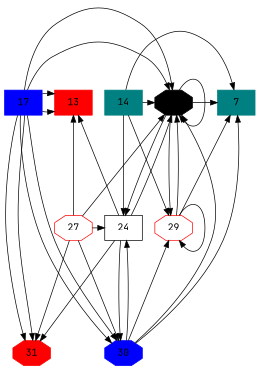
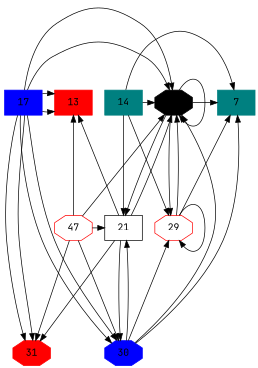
(73, 228) -> (73, 228)
(124, 228) -> (124, 228)
